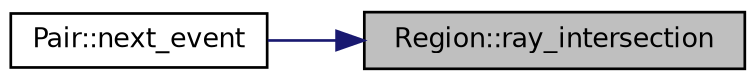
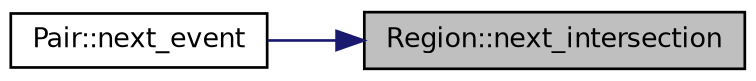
(555, 40) -> (555, 40)
